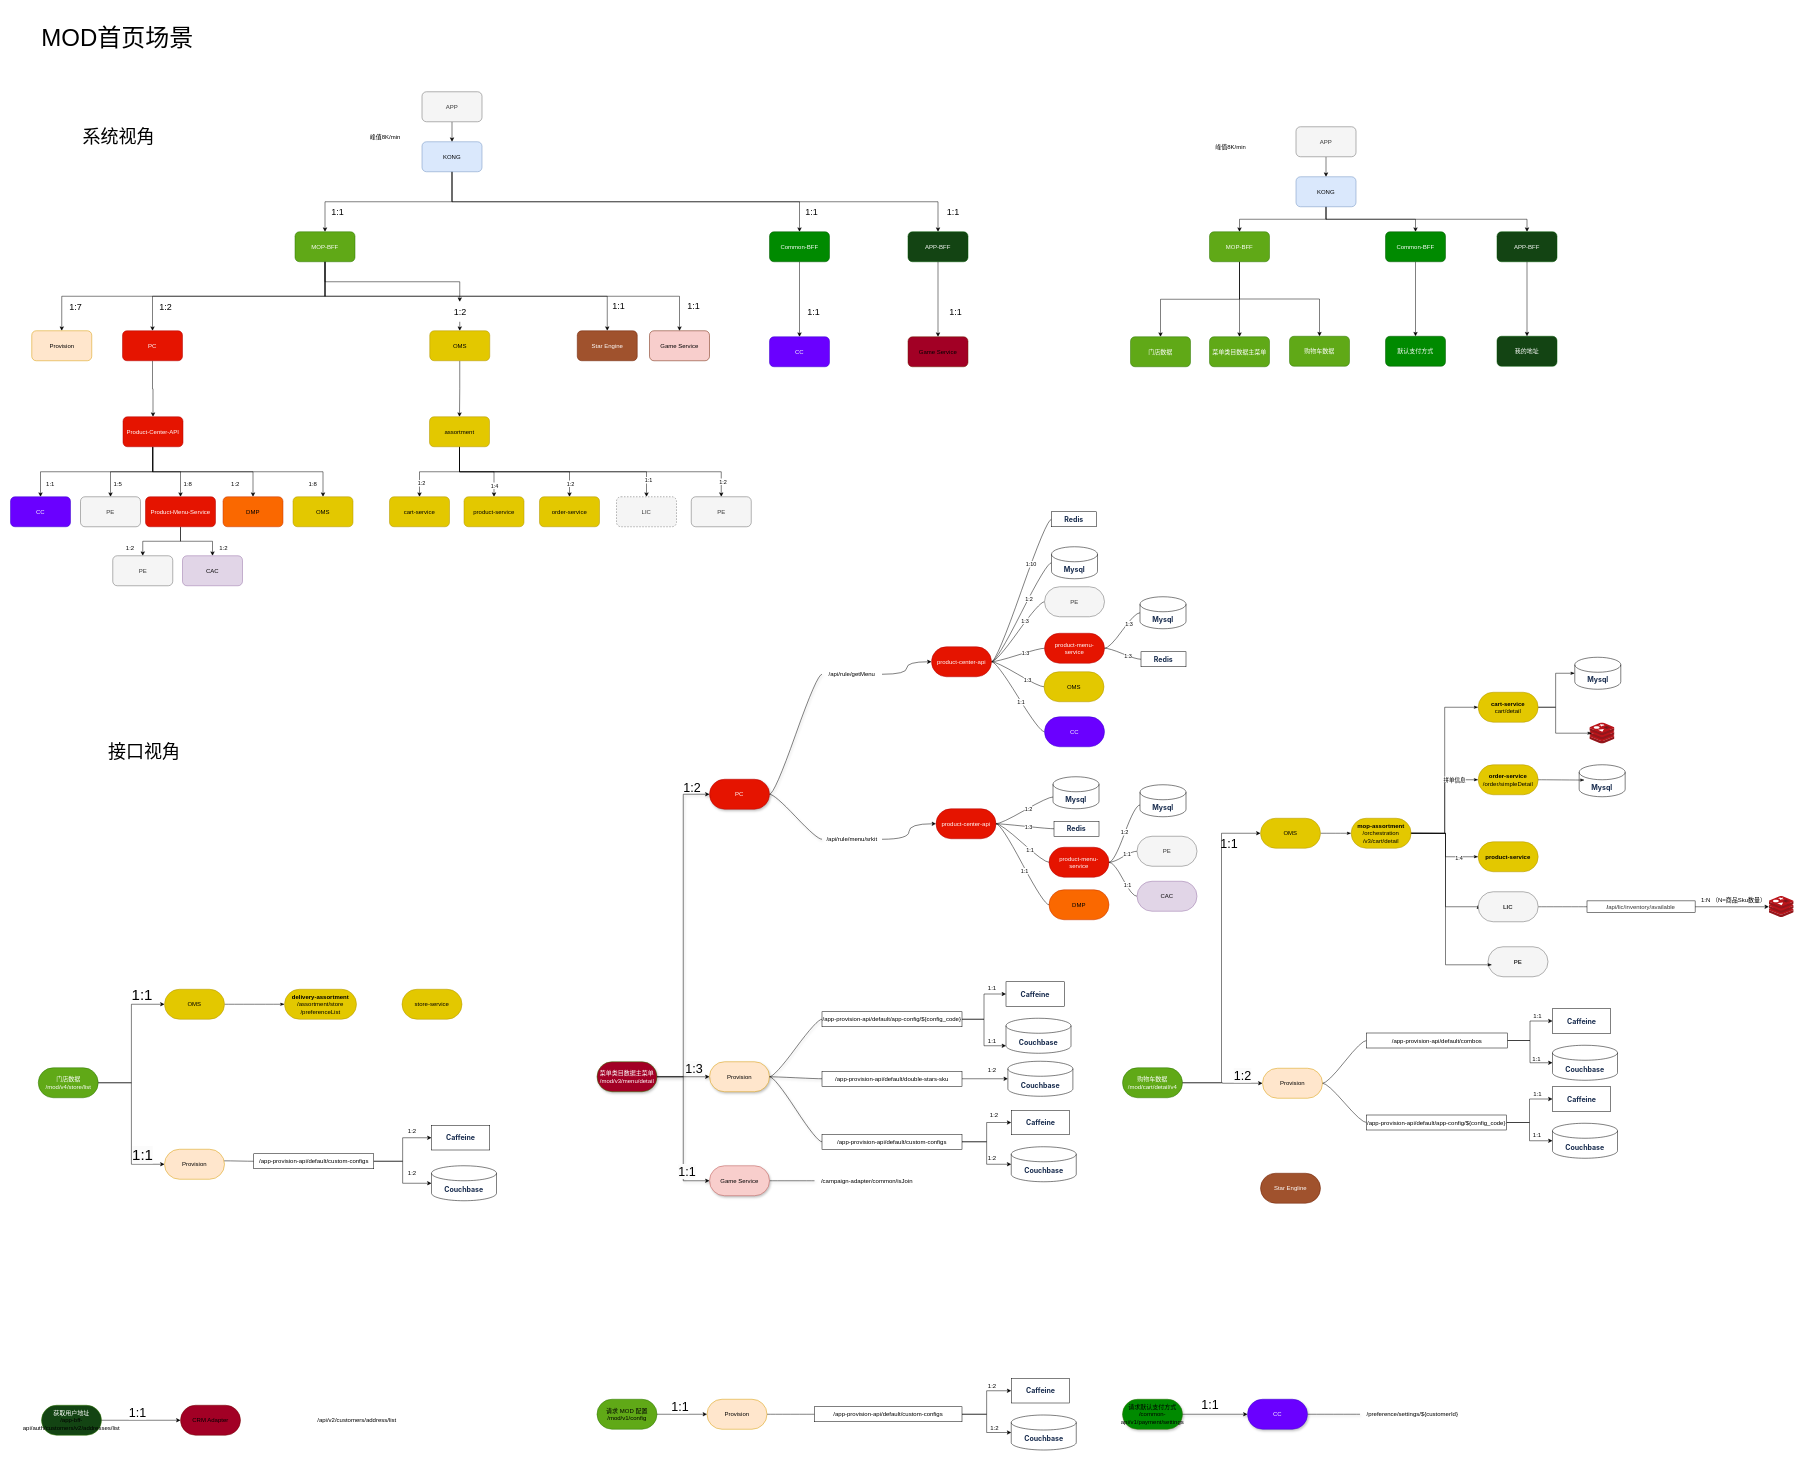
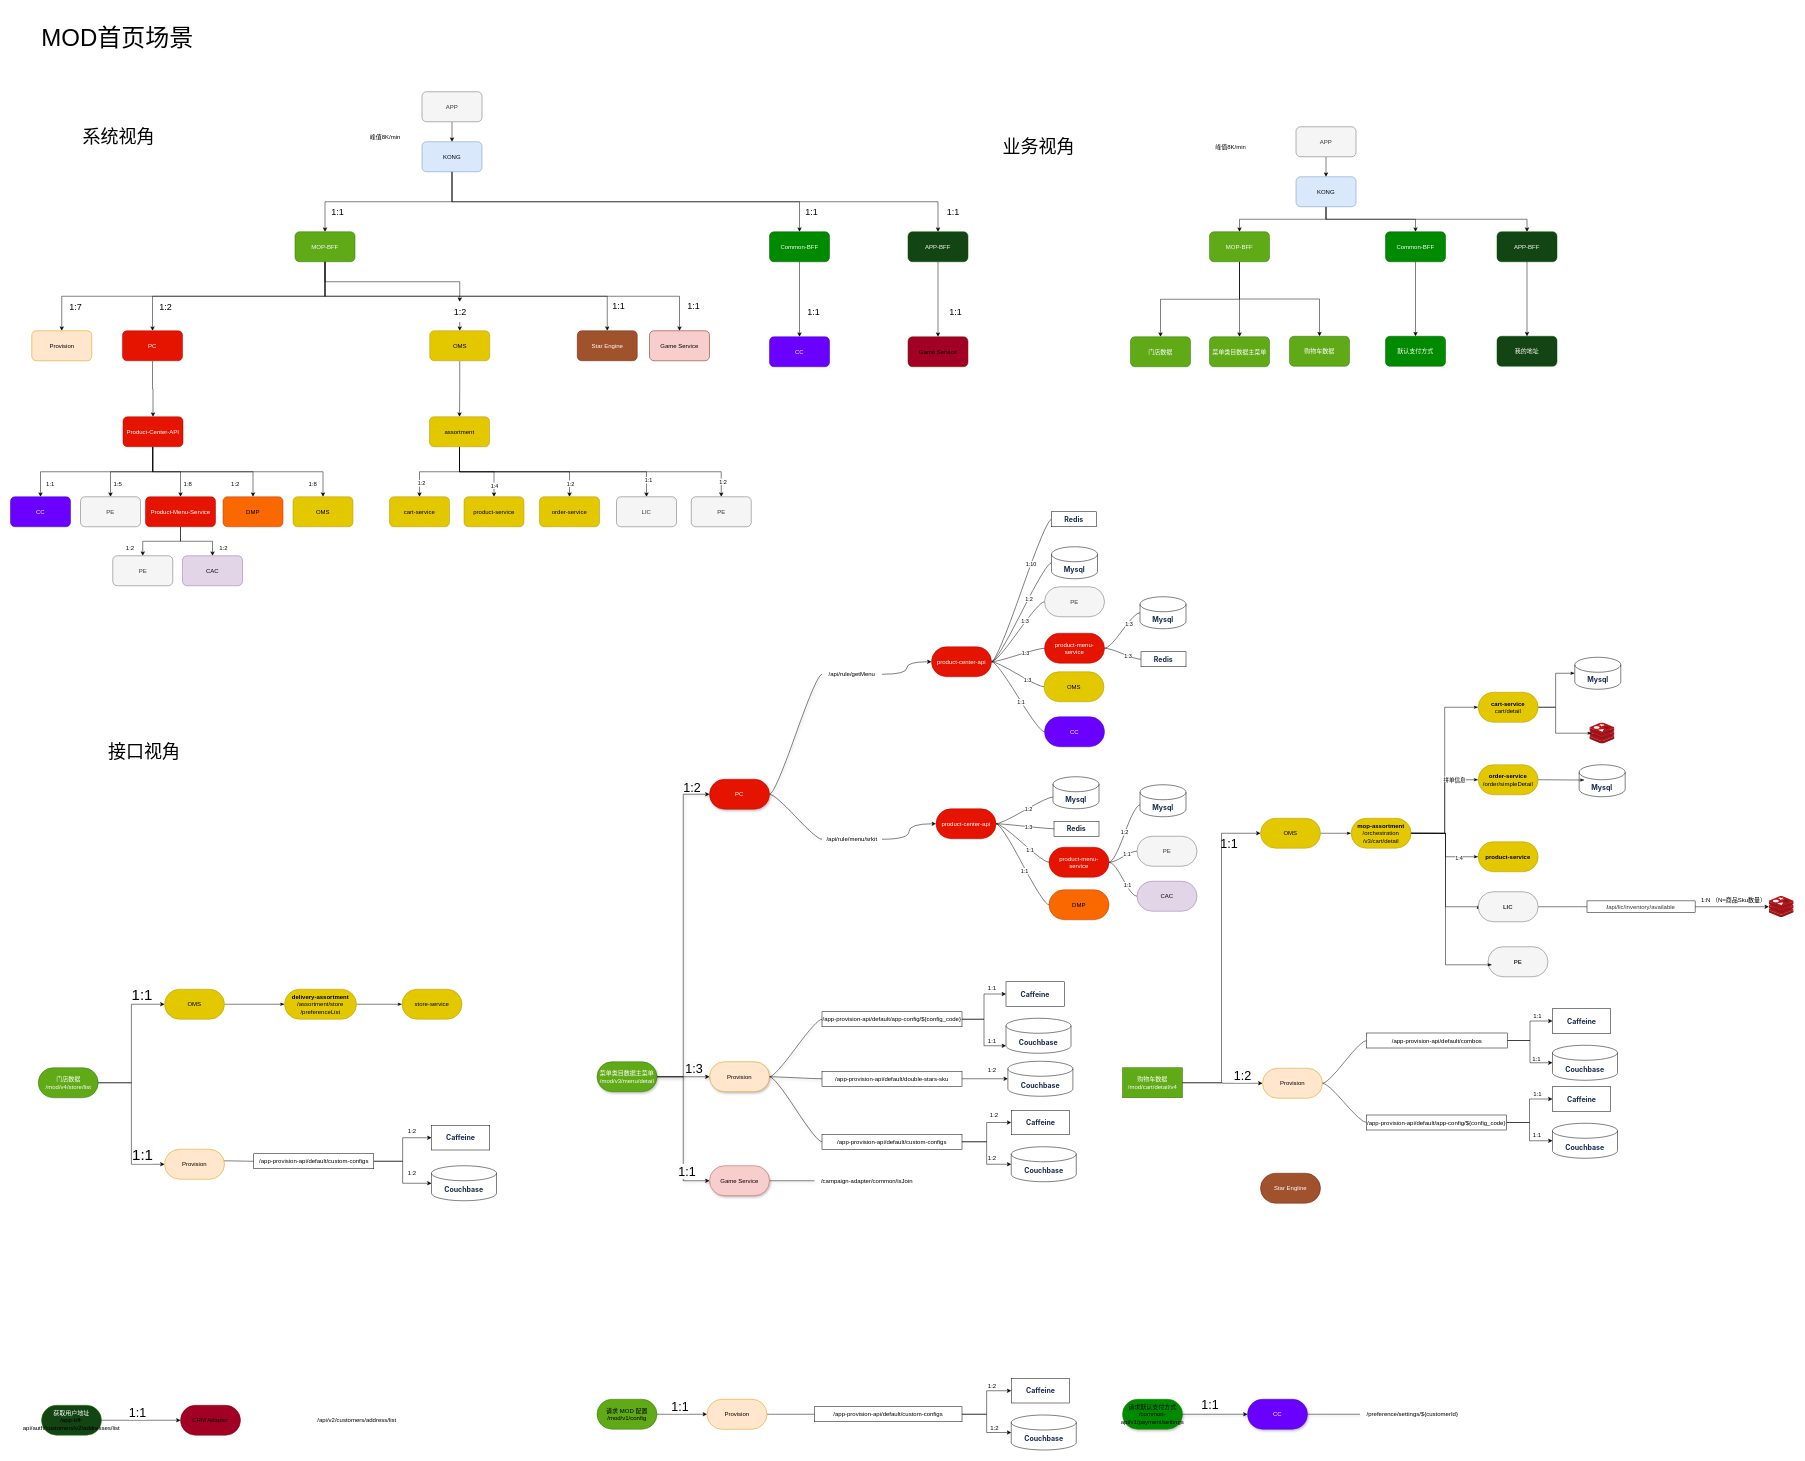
none -> (1038, 147)
(646, 512) -> (646, 512)
none -> (397, 1004)
(627, 1077) -> (627, 1077)
(1152, 1083) -> (1152, 1083)
